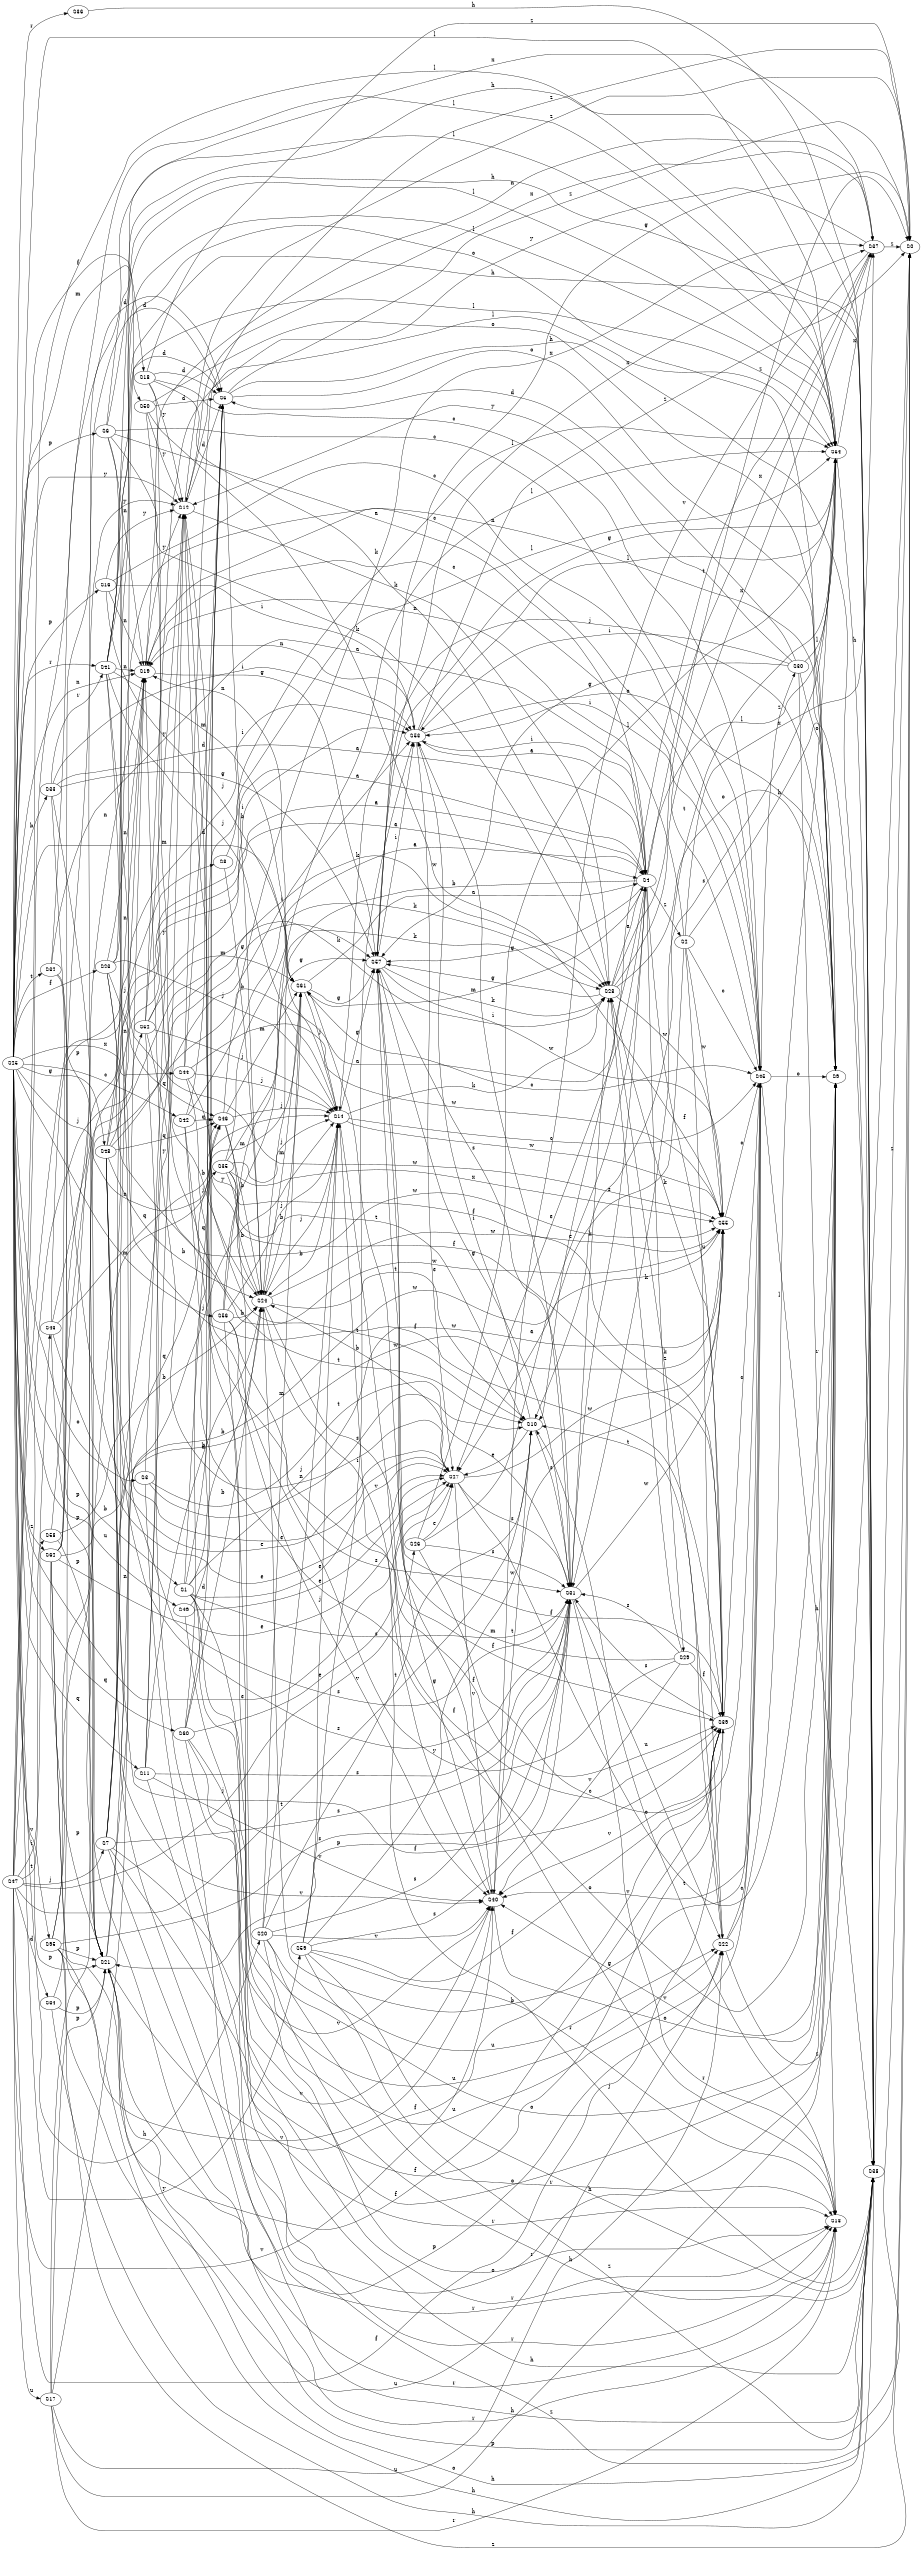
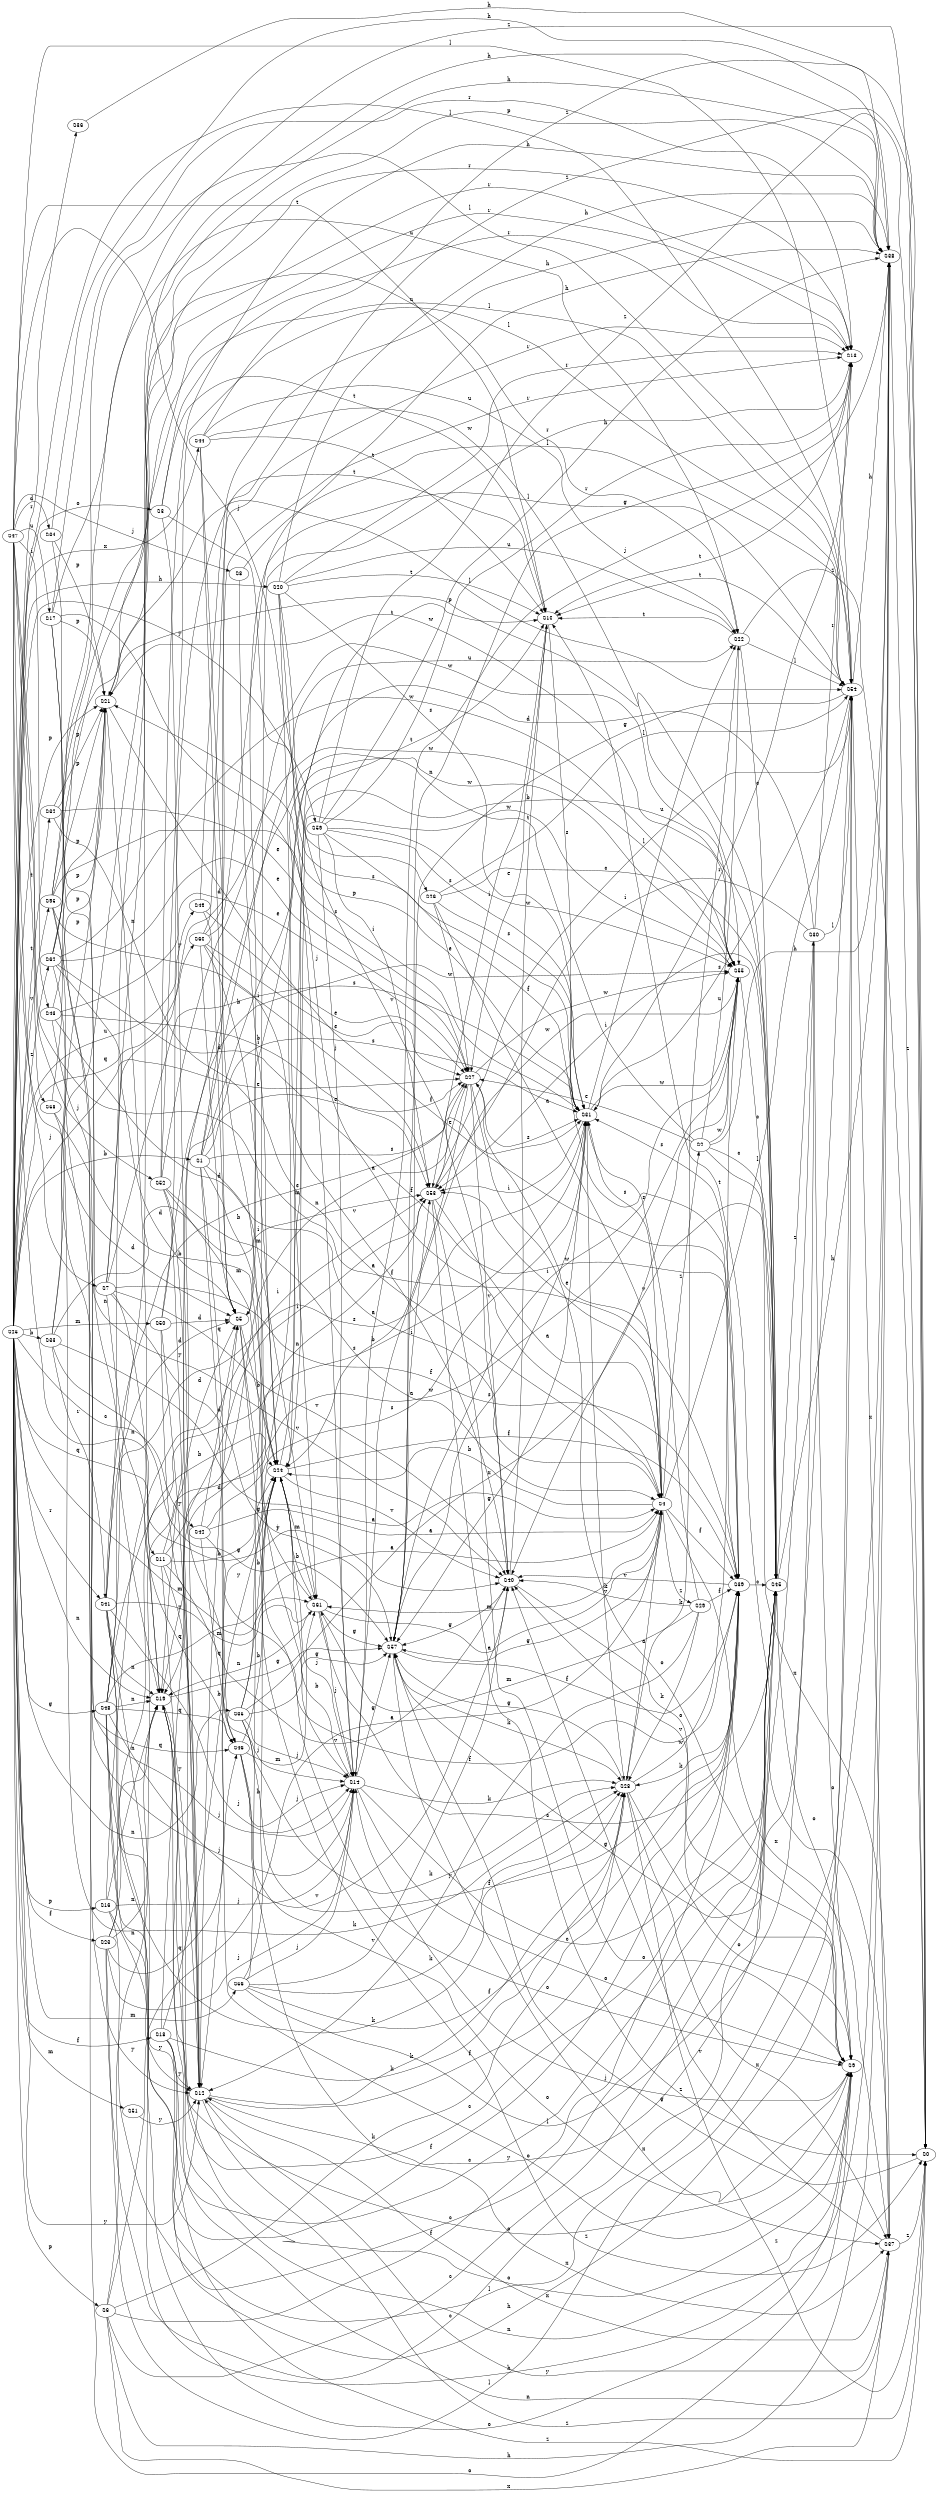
none -> (133, 2111)
